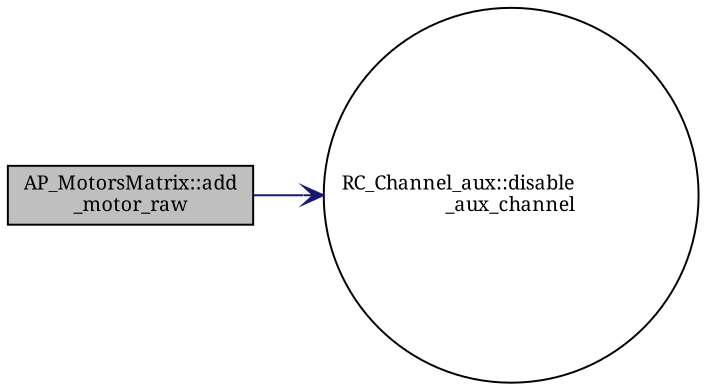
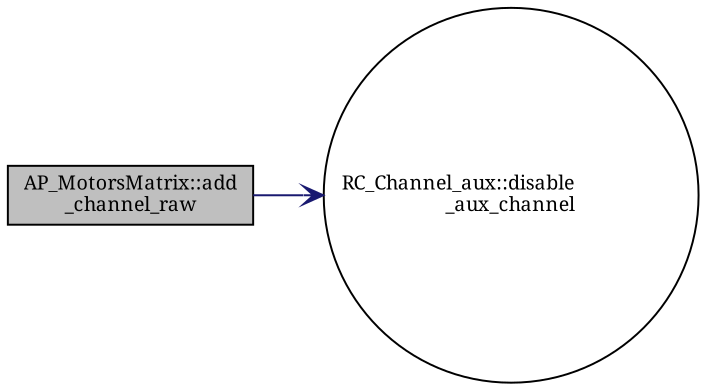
(131, 195) -> (131, 195)
